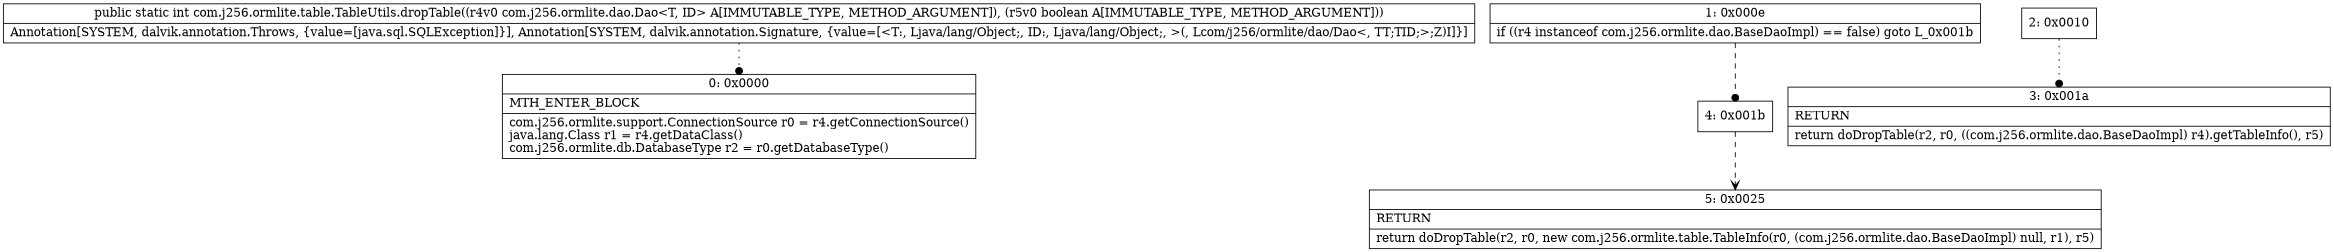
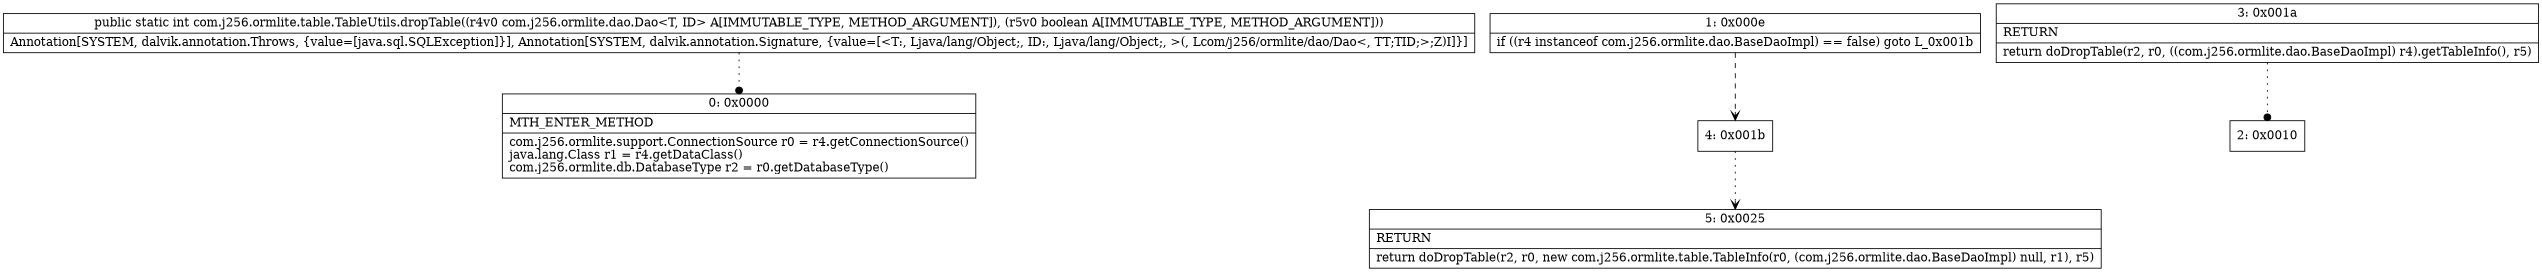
(2059, 59) -> (2267, 88)
(1735, 68) -> (1735, 82)
(575, 103) -> (581, 123)
(1735, 156) -> (1735, 176)
